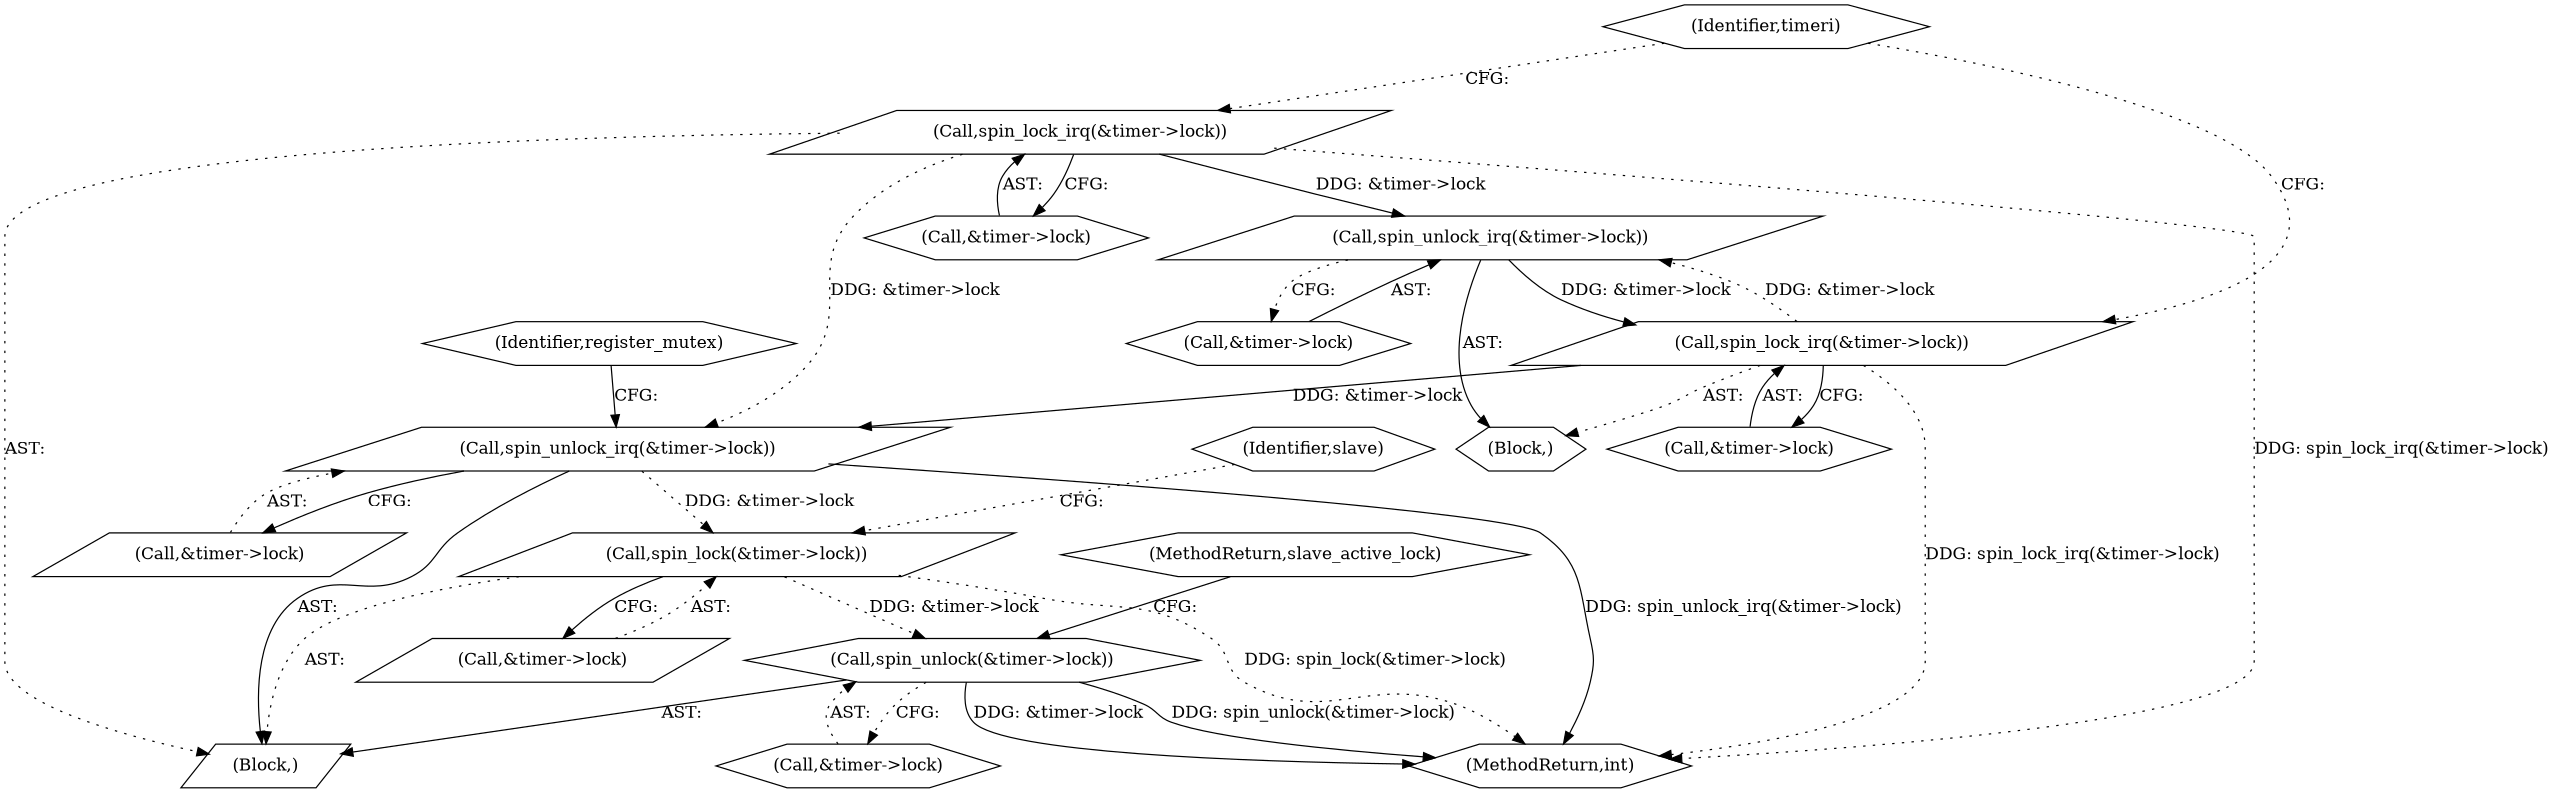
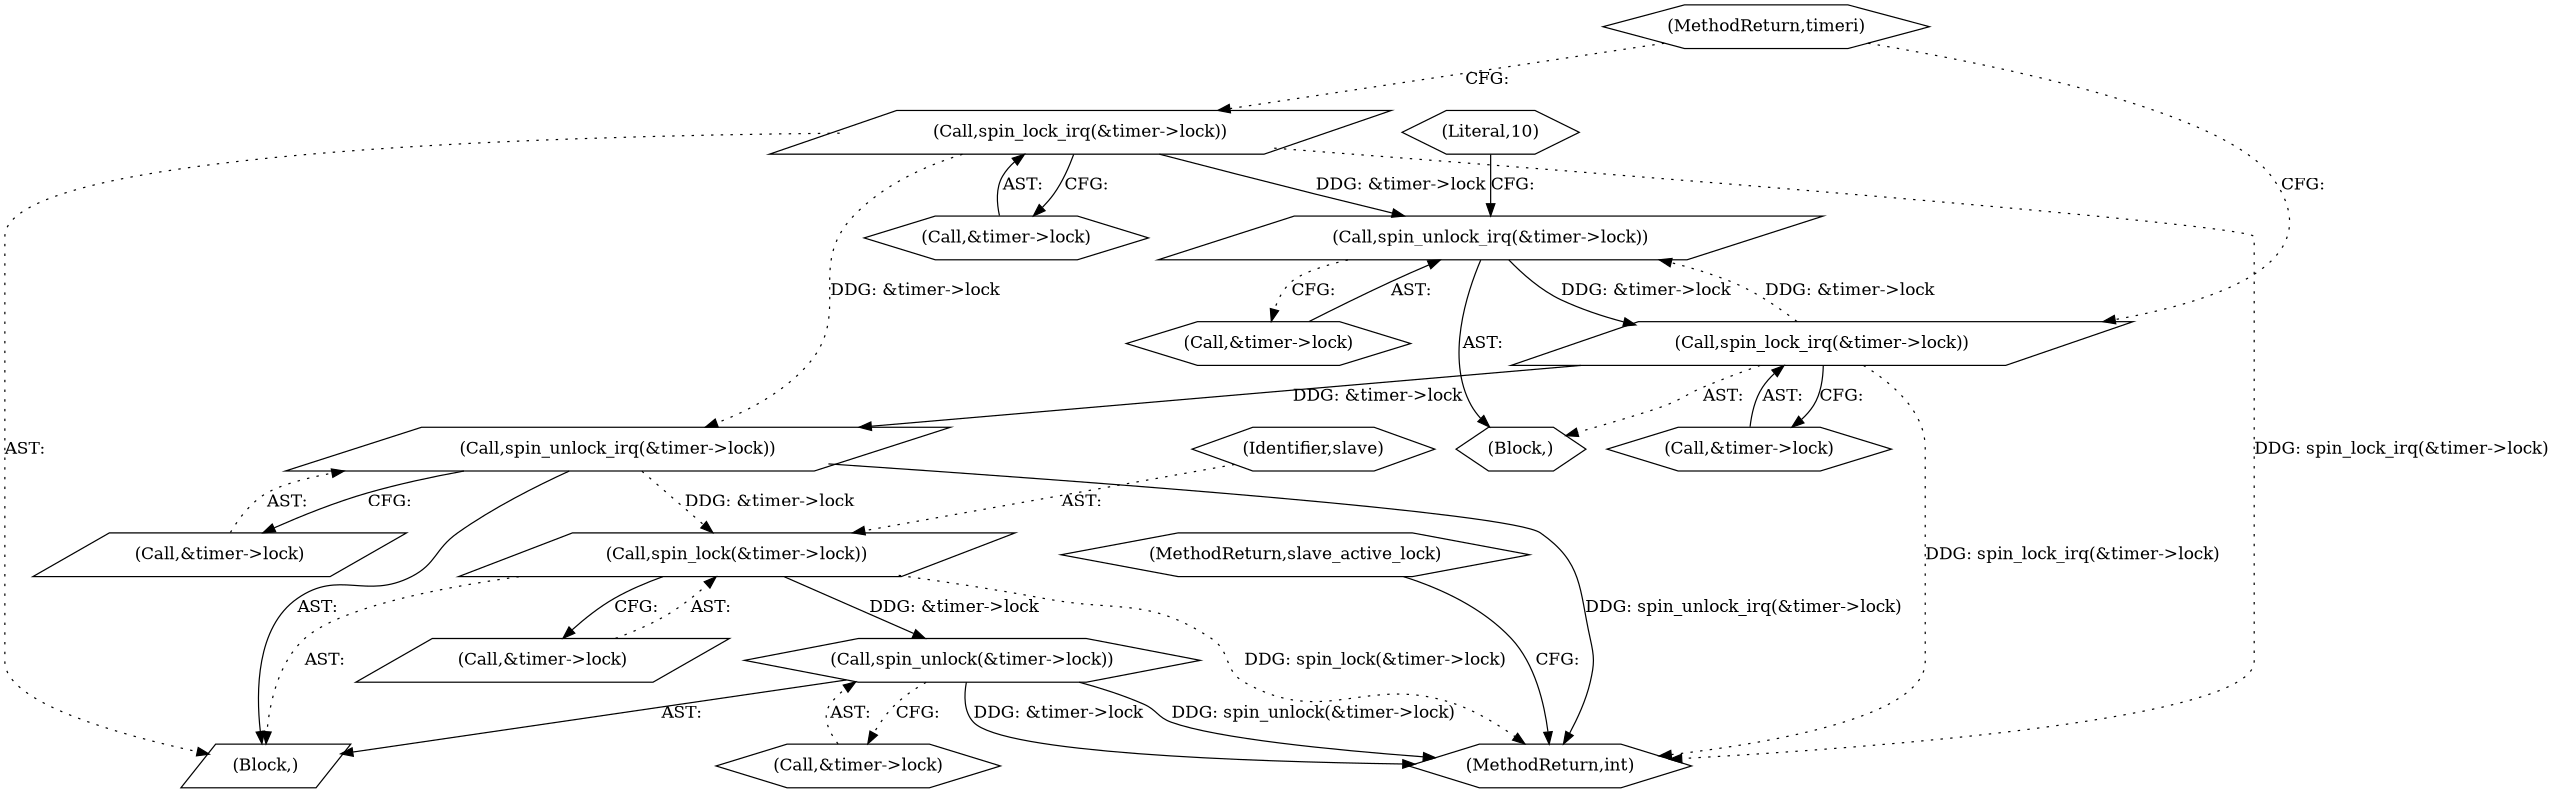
(1766, 27) -> (1766, 27)
none -> (1491, 132)
(609, 344) -> none
(1085, 502) -> (1085, 502)
(1149, 603) -> (1503, 630)
(849, 605) -> (849, 605)
